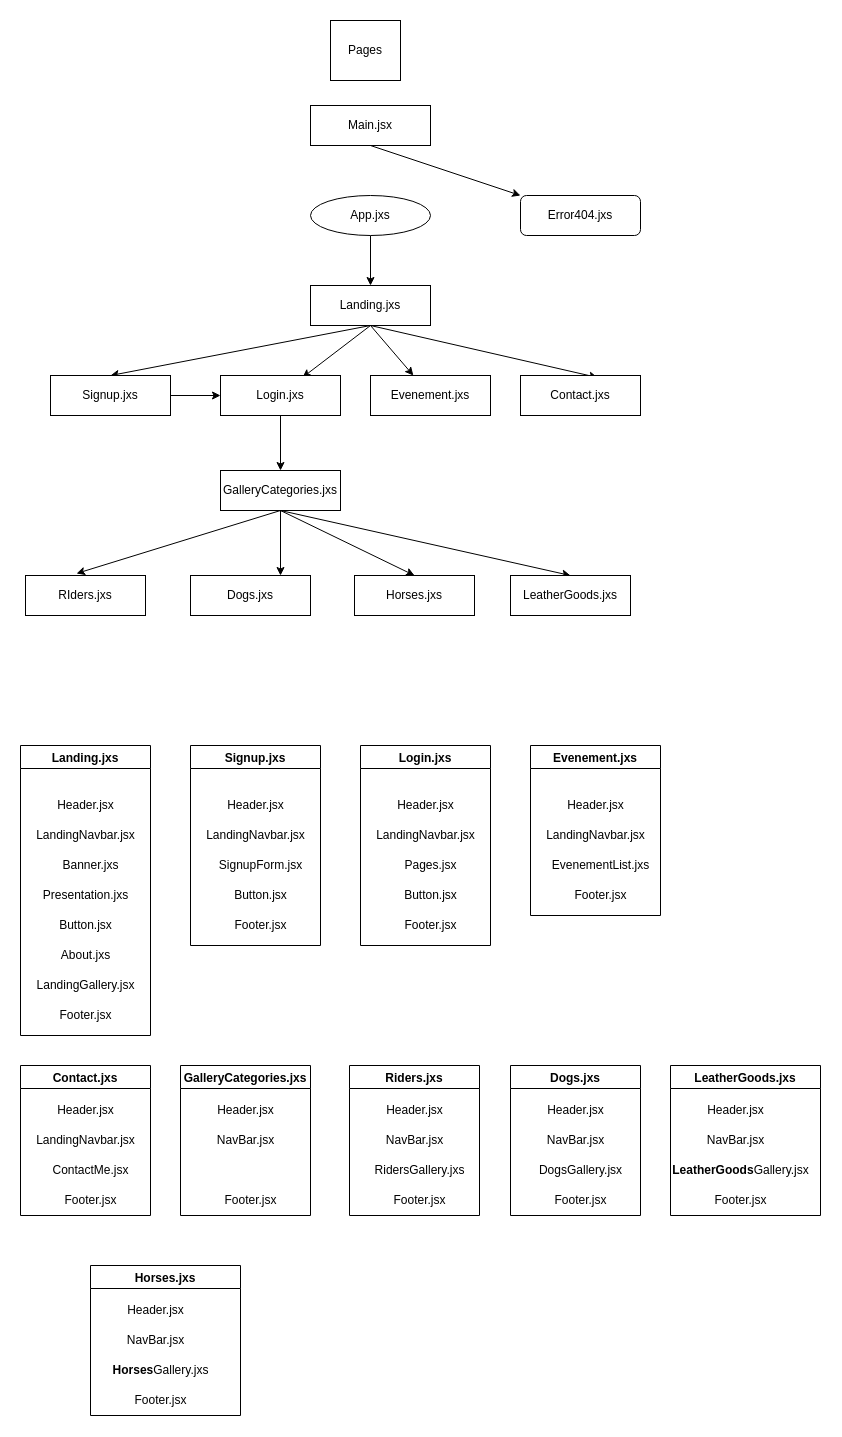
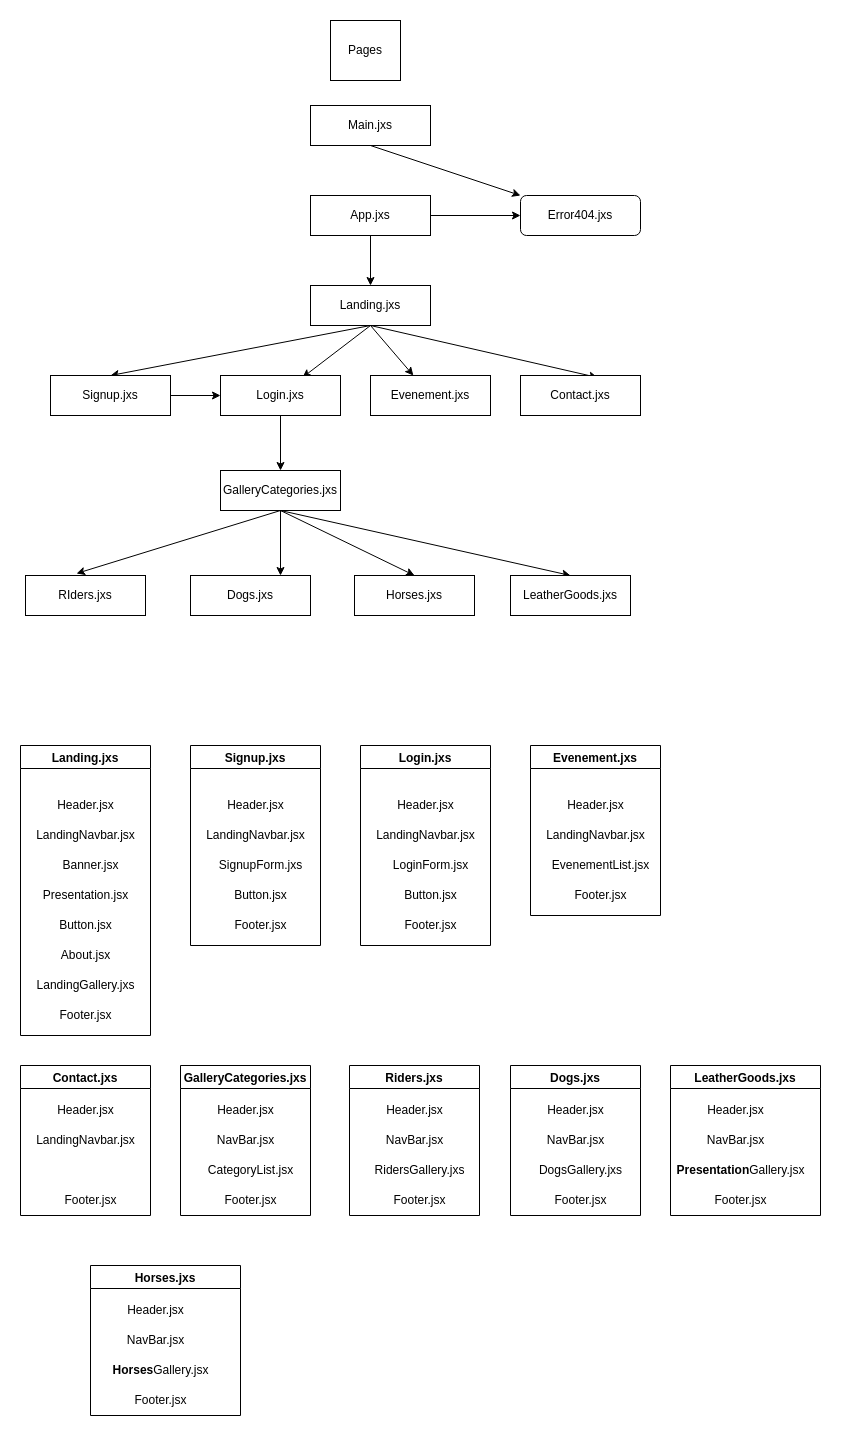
(371, 126) -> (371, 126)
(371, 216) -> (371, 216)
none -> (472, 216)
(91, 866) -> (91, 866)
(261, 866) -> (261, 866)
(431, 866) -> (431, 866)
(601, 866) -> (601, 866)
(86, 896) -> (86, 896)
(86, 956) -> (86, 956)
(86, 986) -> (86, 986)
(91, 1171) -> none
none -> (251, 1171)
(581, 1171) -> (581, 1171)
(741, 1171) -> (741, 1171)
(161, 1371) -> (161, 1371)
